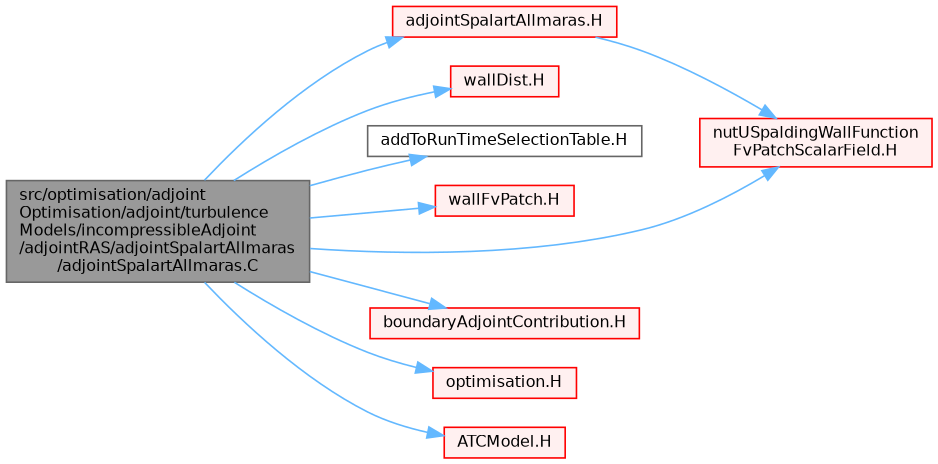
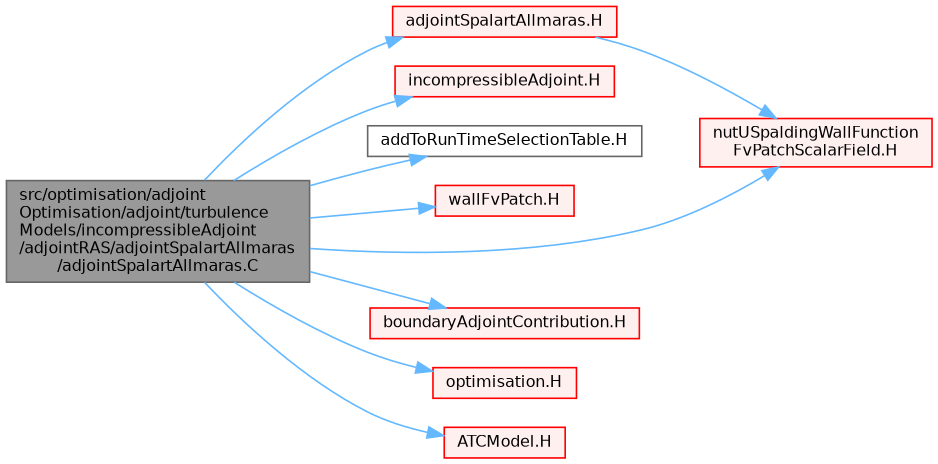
(505, 81) -> (505, 81)
